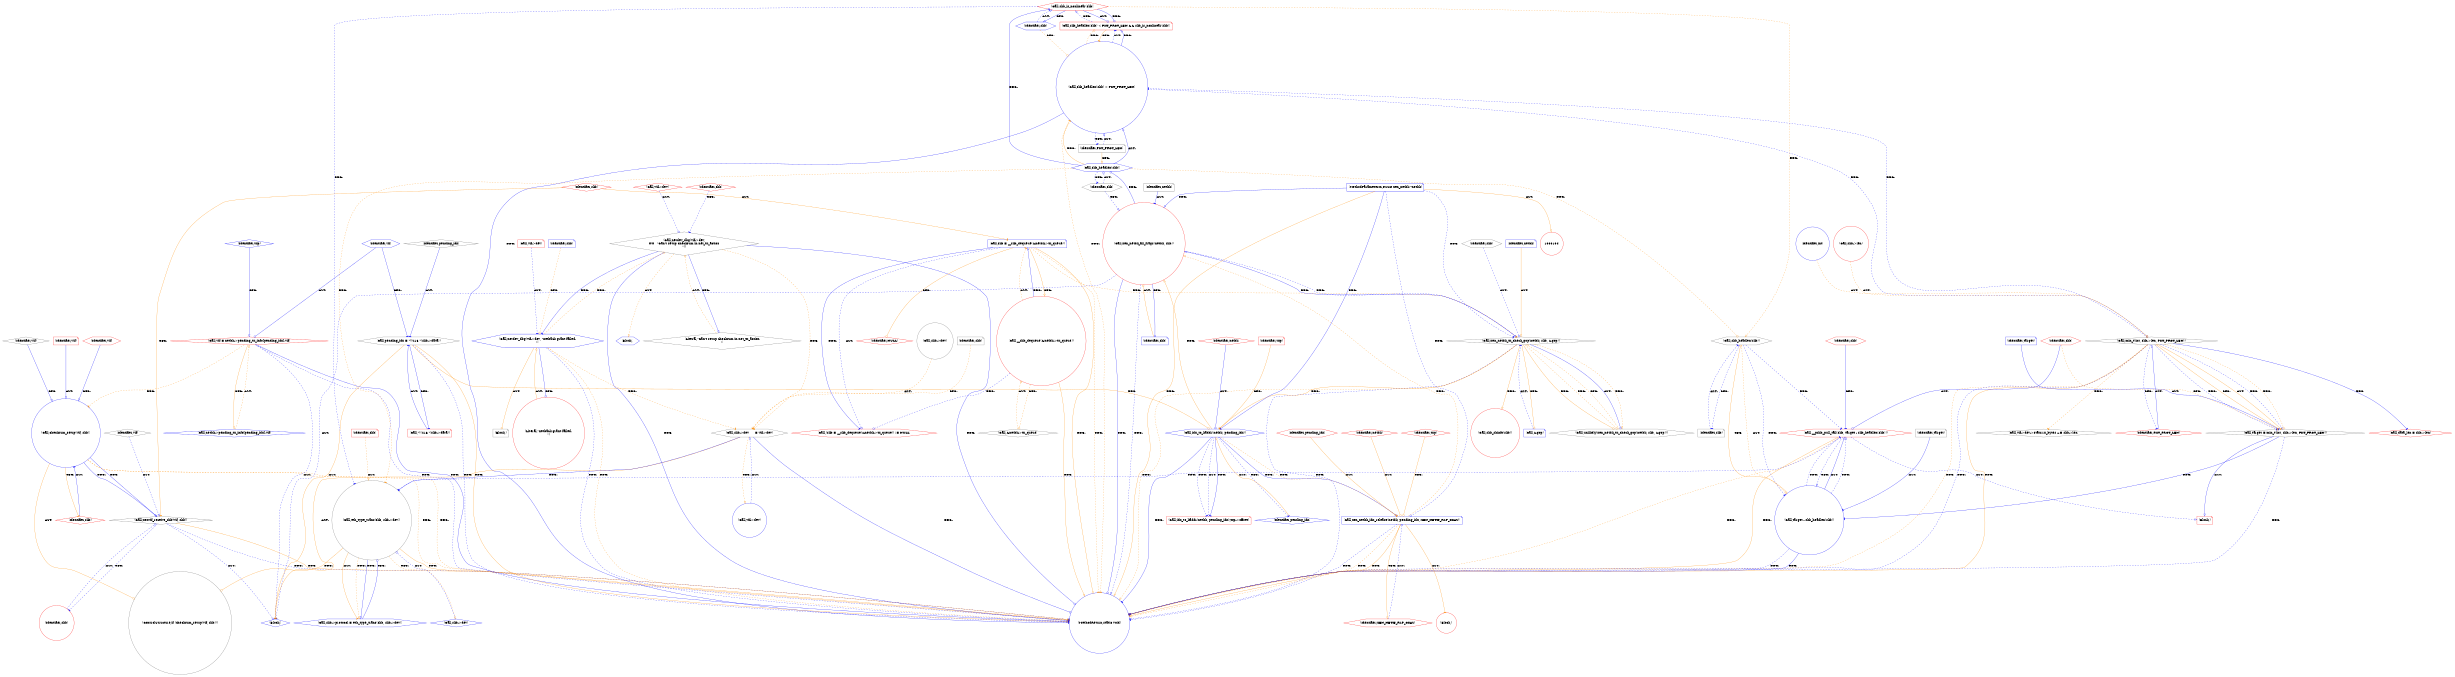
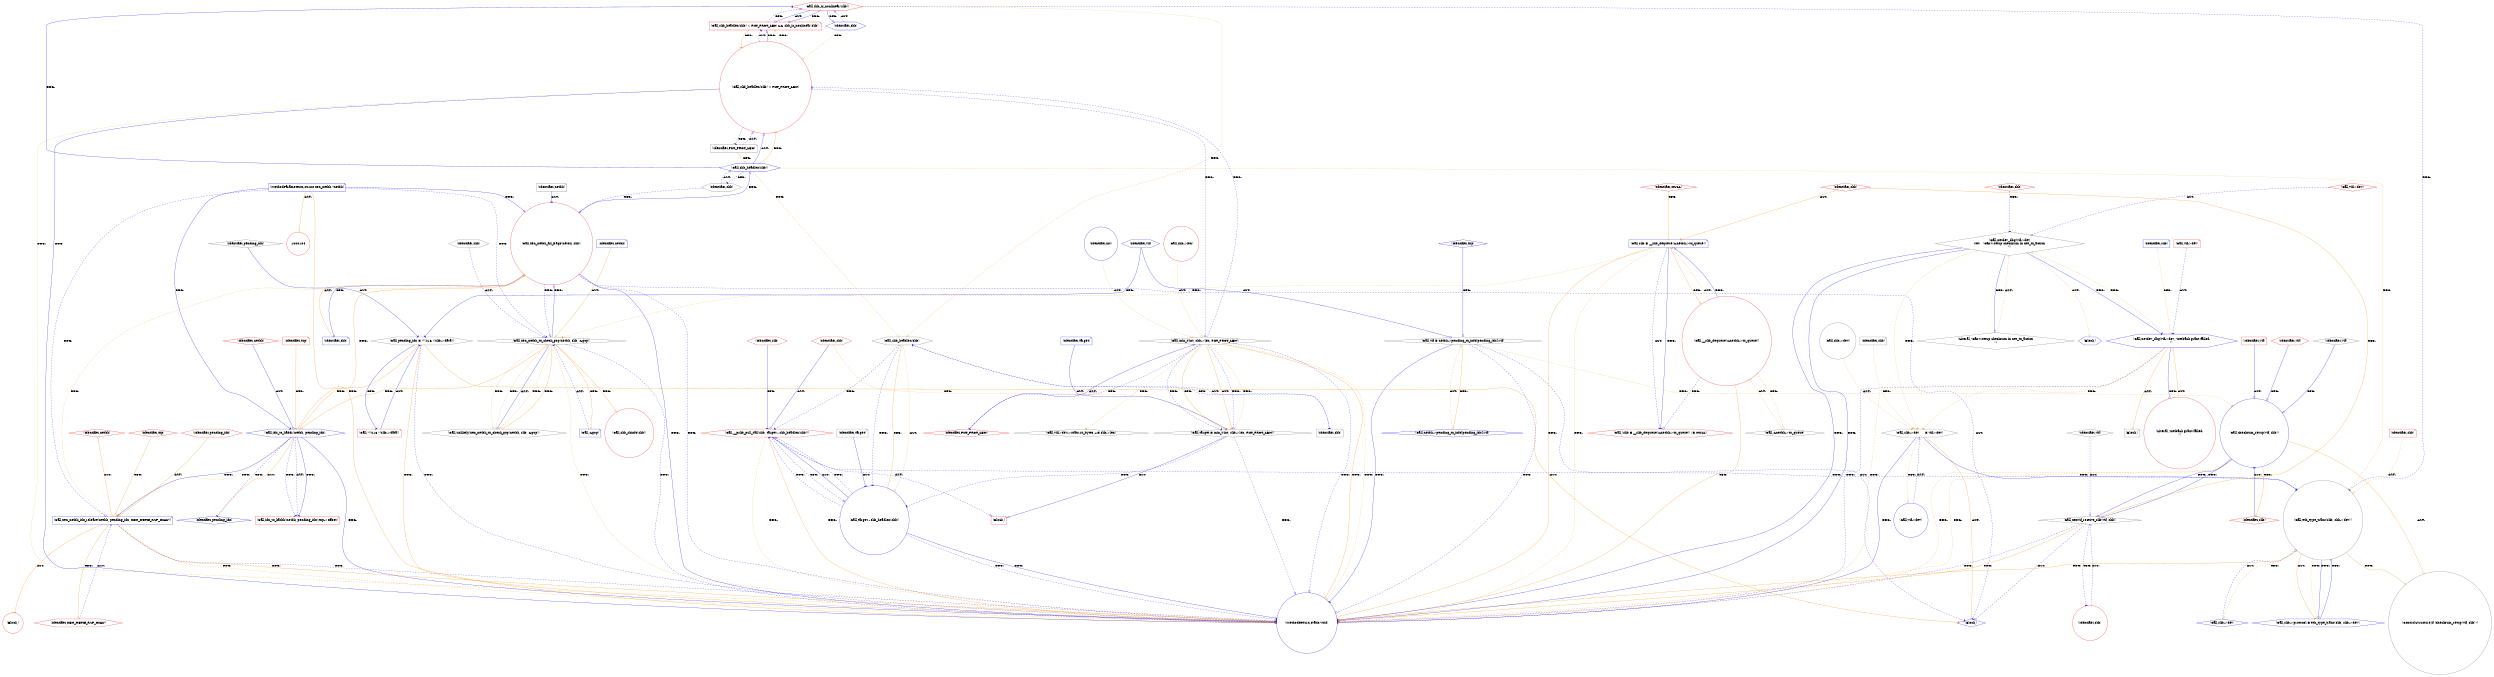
(1102, 87) -> (766, 87)
(940, 278) -> (1668, 215)
(249, 341) -> (1463, 341)
(2410, 433) -> none
(1069, 475) -> (1724, 475)
(2066, 497) -> (1068, 475)
